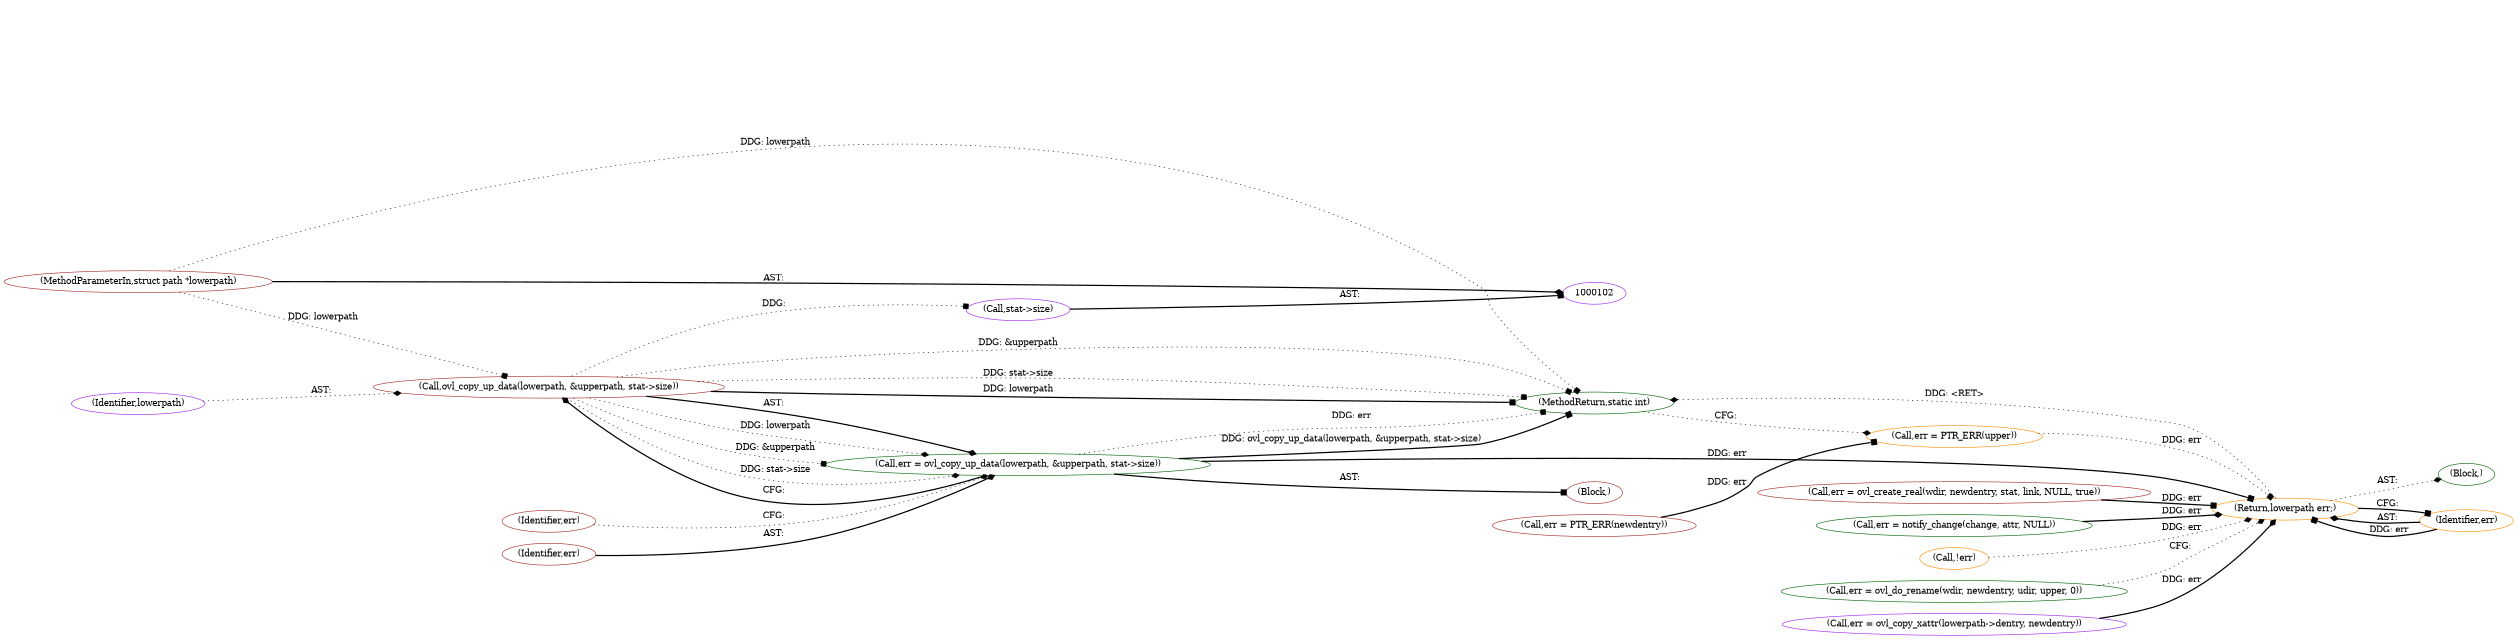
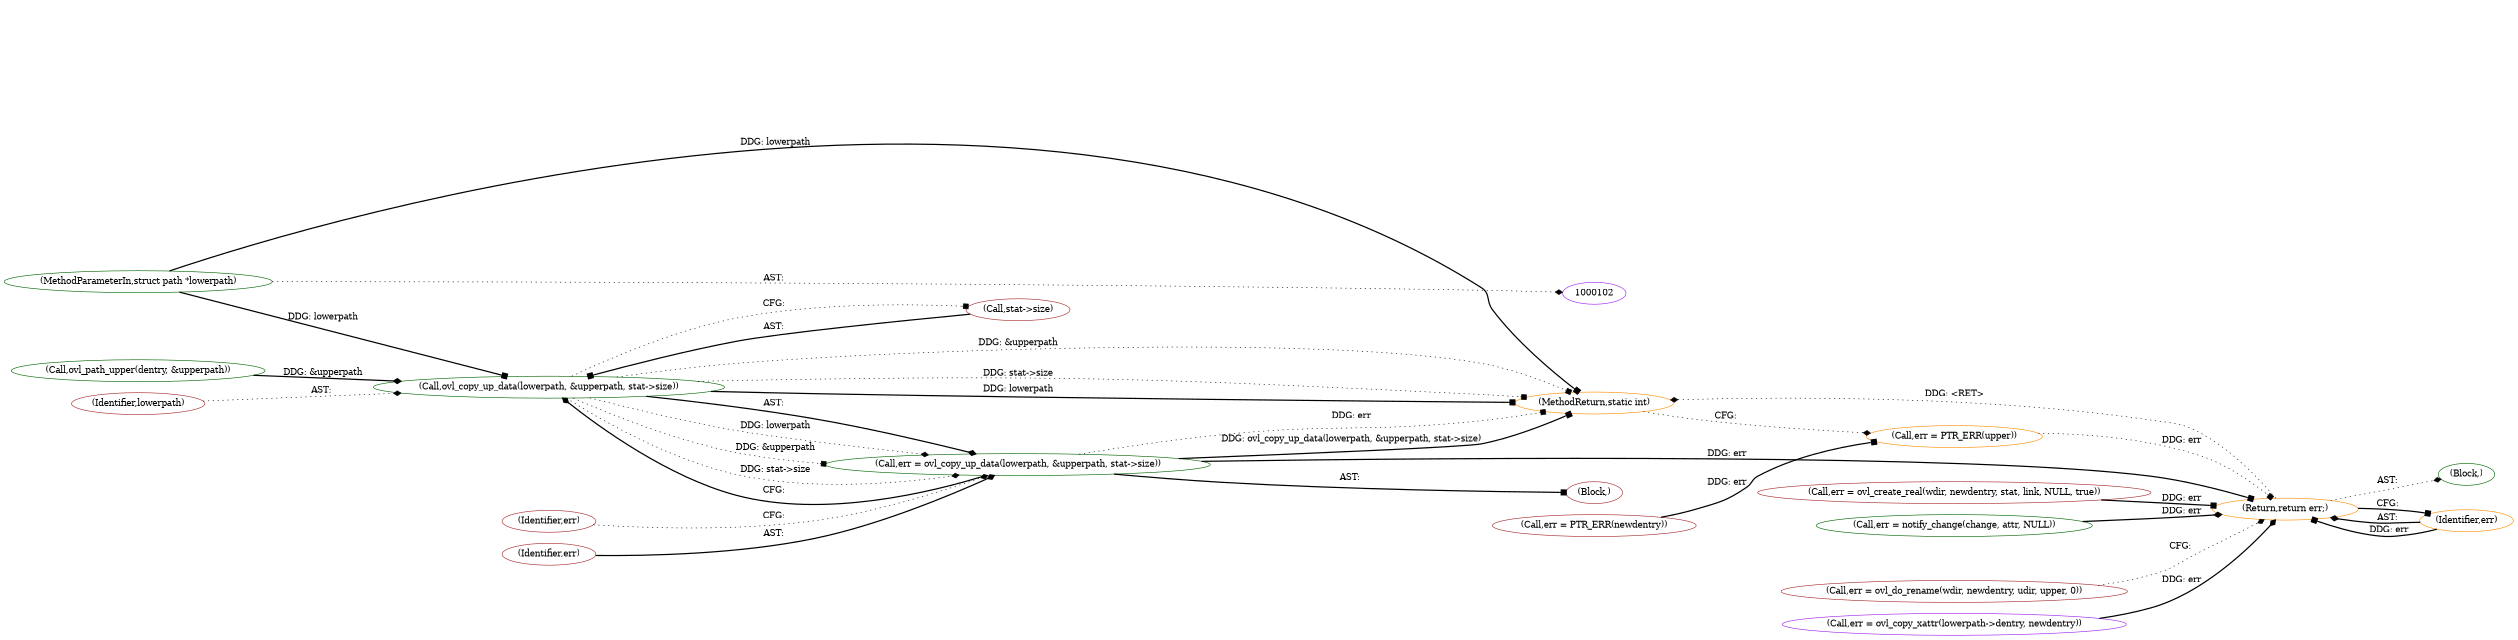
(900, 145) -> (900, 145)
(138, 282) -> (138, 282)
(914, 284) -> (914, 284)
(775, 304) -> (775, 304)
(1313, 305) -> (780, 335)
(1018, 310) -> (1018, 310)
(340, 334) -> (340, 334)
none -> (138, 371)
(549, 387) -> (549, 387)
(1594, 403) -> (1594, 403)
(138, 404) -> (138, 404)
(2285, 509) -> (2285, 509)
(1954, 559) -> none
(1954, 591) -> (1954, 591)
